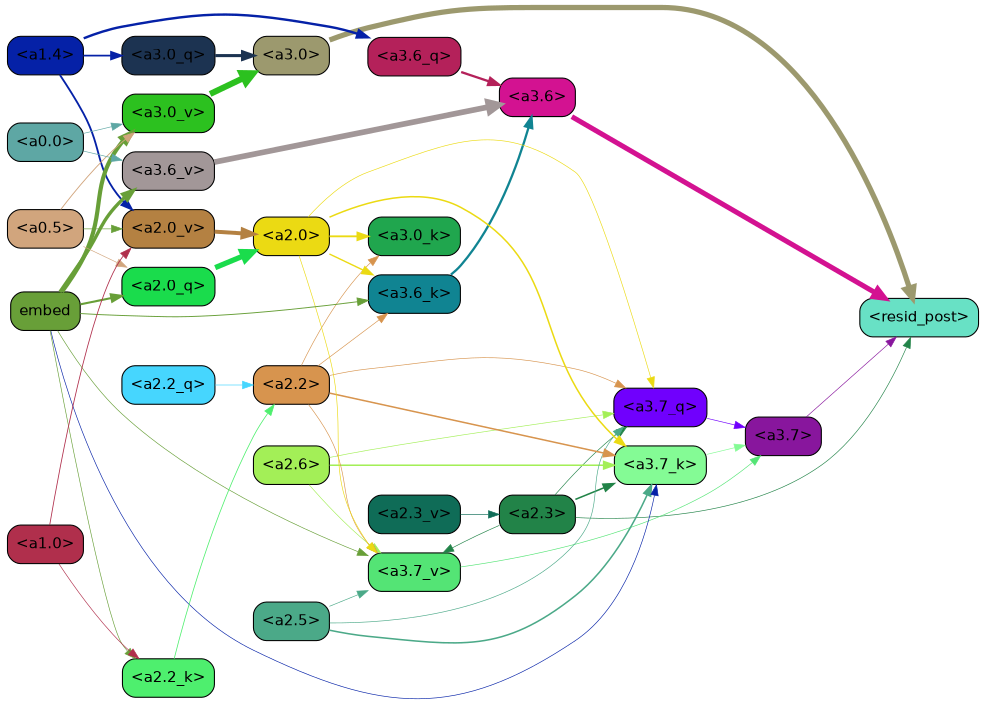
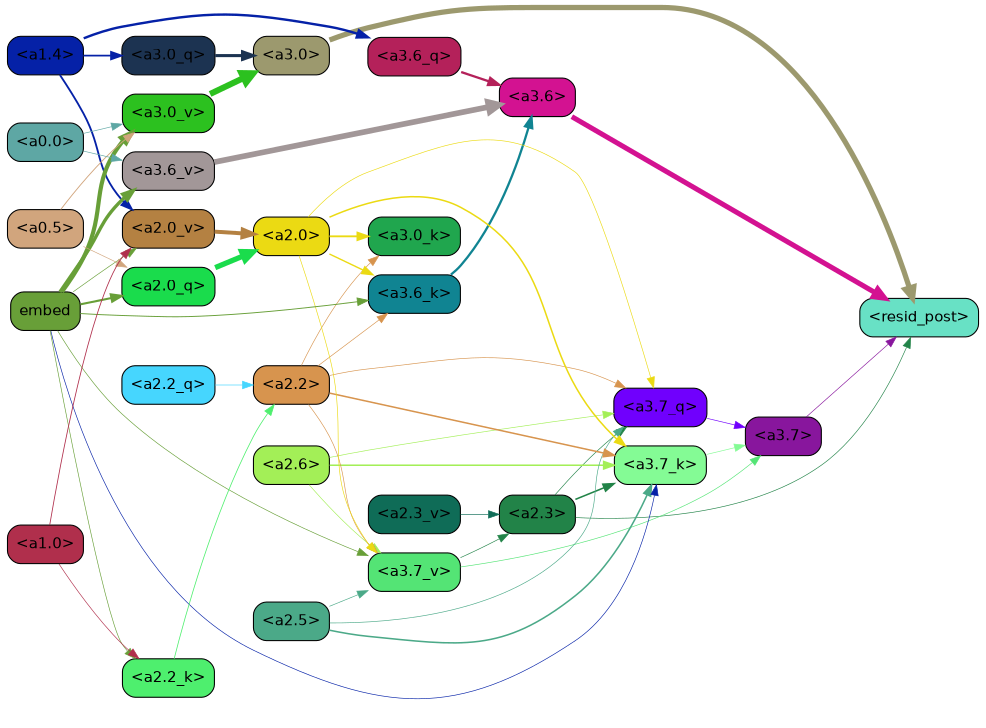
(97, 229) -> (100, 273)
(476, 536) -> (480, 548)
